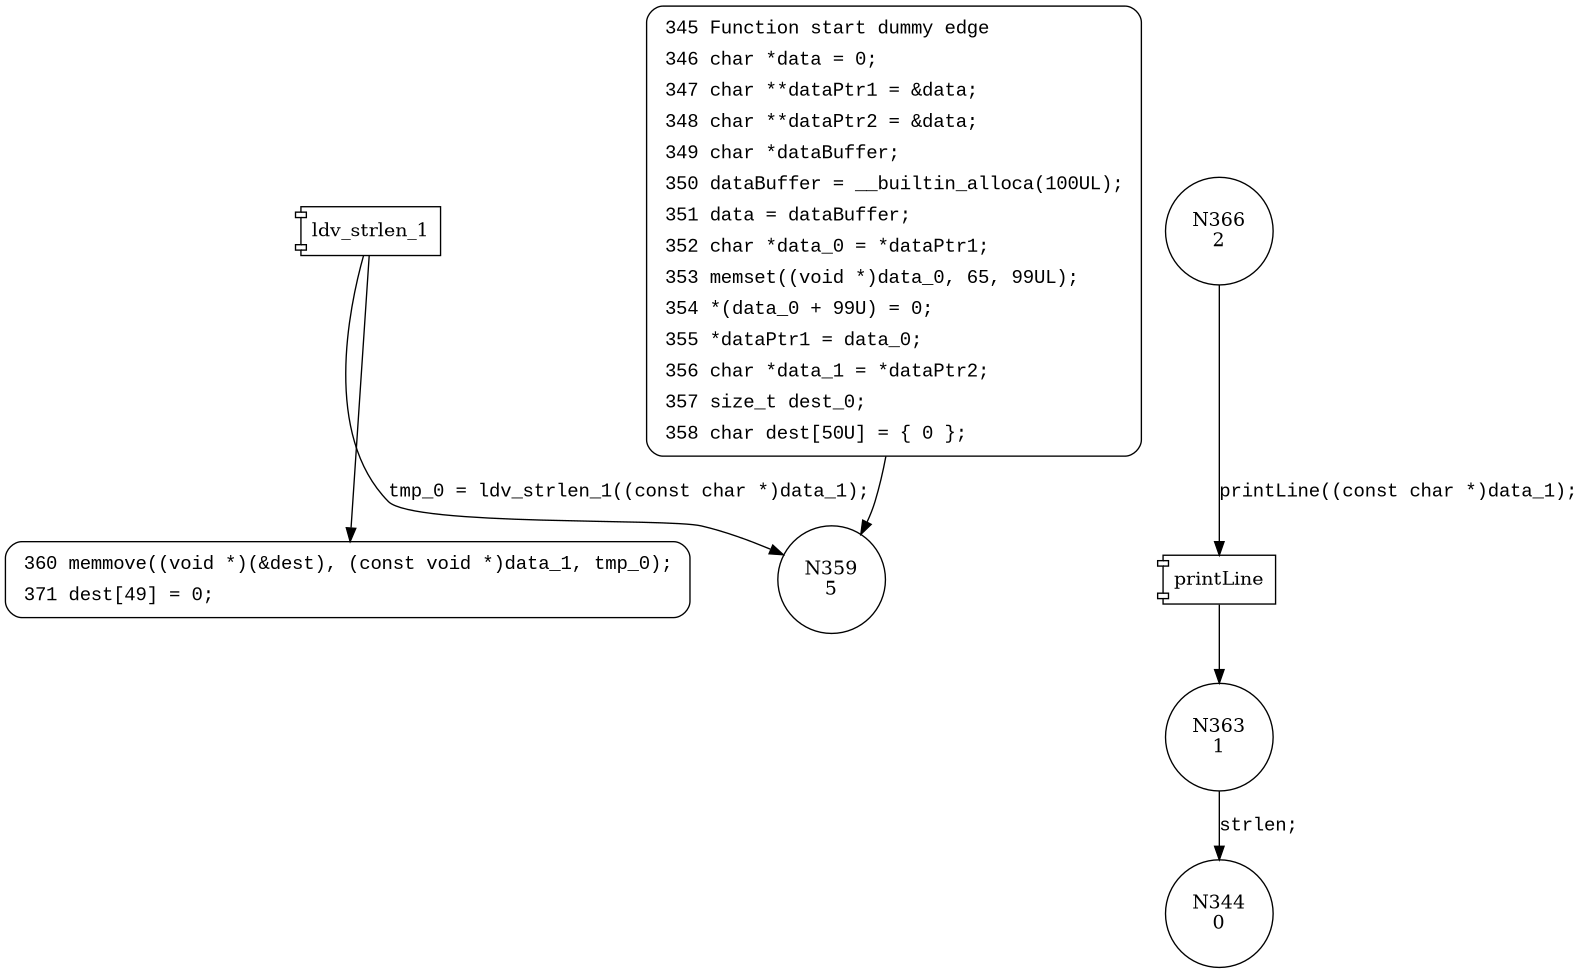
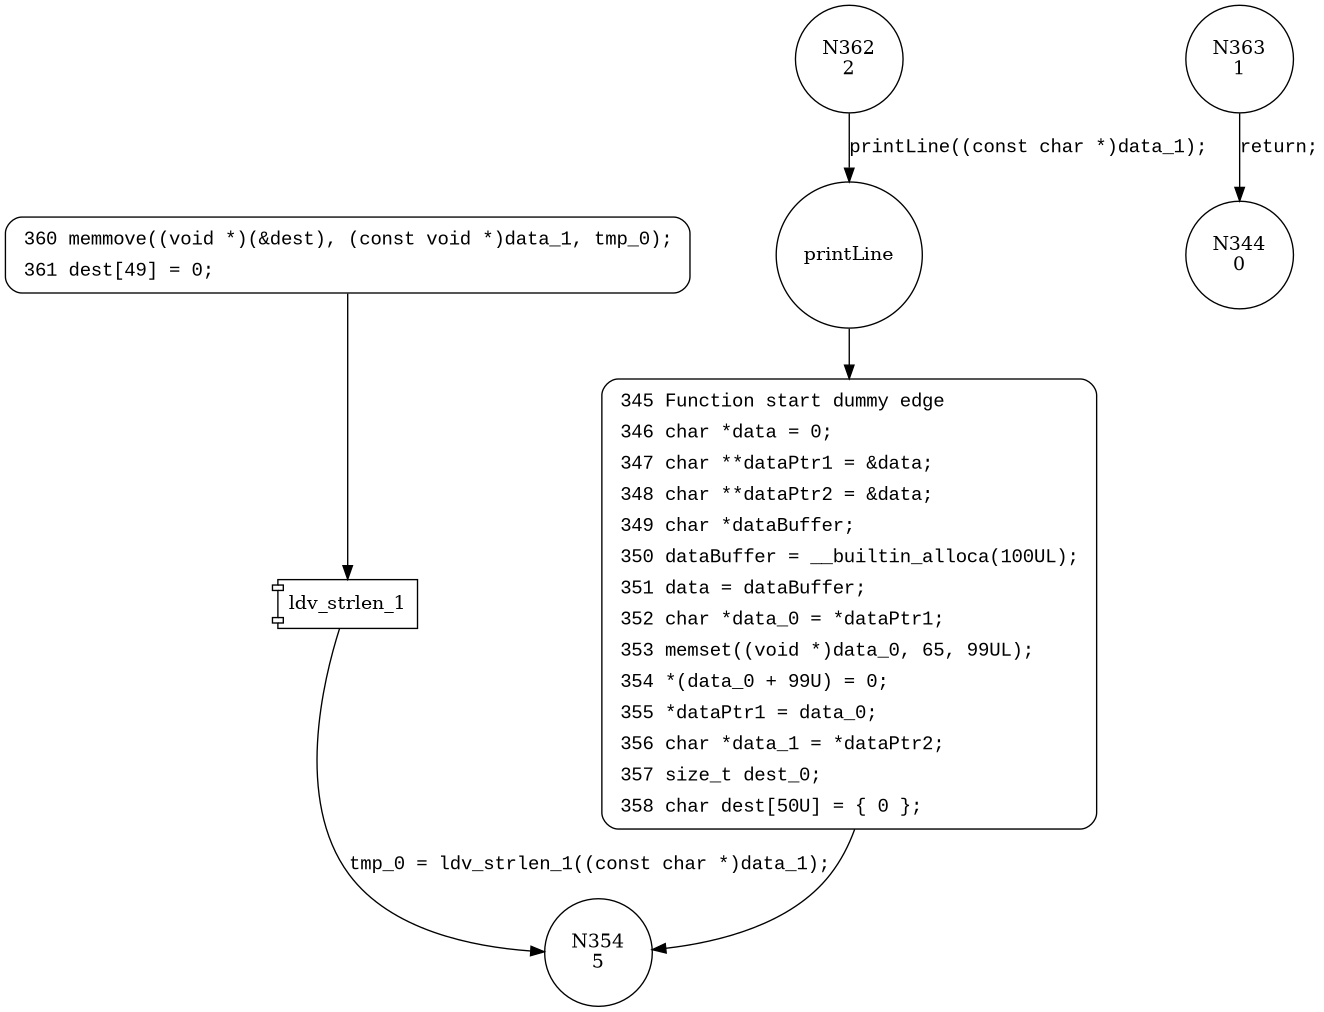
(1219, 231) -> (849, 59)
(360, 392) -> (348, 429)
(832, 580) -> (598, 953)
(1219, 580) -> (849, 255)
(41, 595) -> (41, 270)
(1219, 637) -> (849, 347)
(1259, 825) -> (1279, 147)
